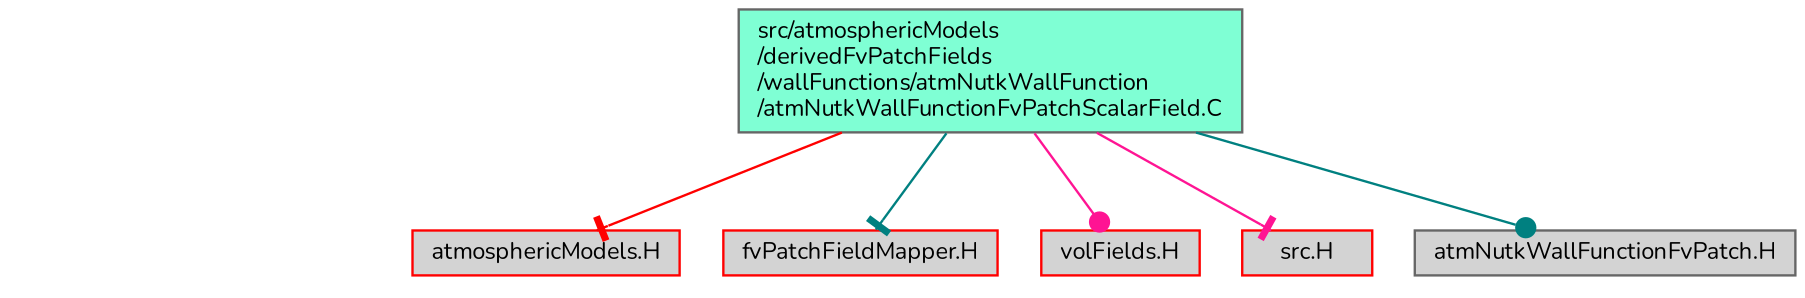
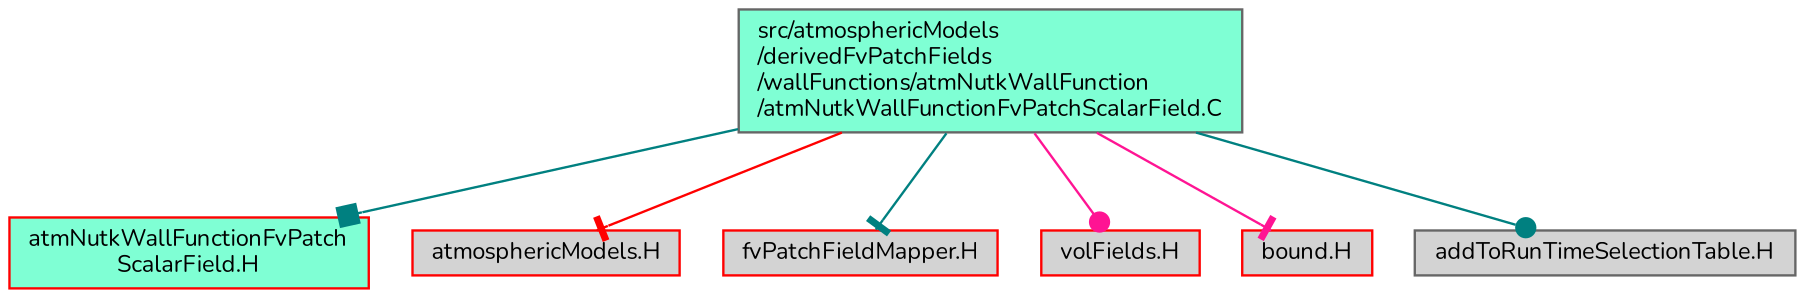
none -> (189, 253)
(1307, 253) -> (1307, 253)
(1605, 253) -> (1605, 253)
